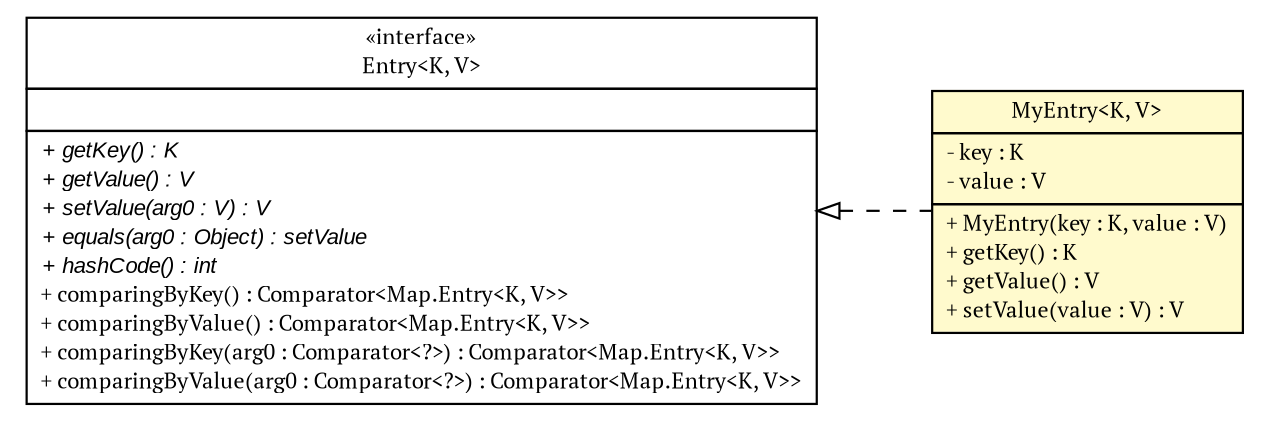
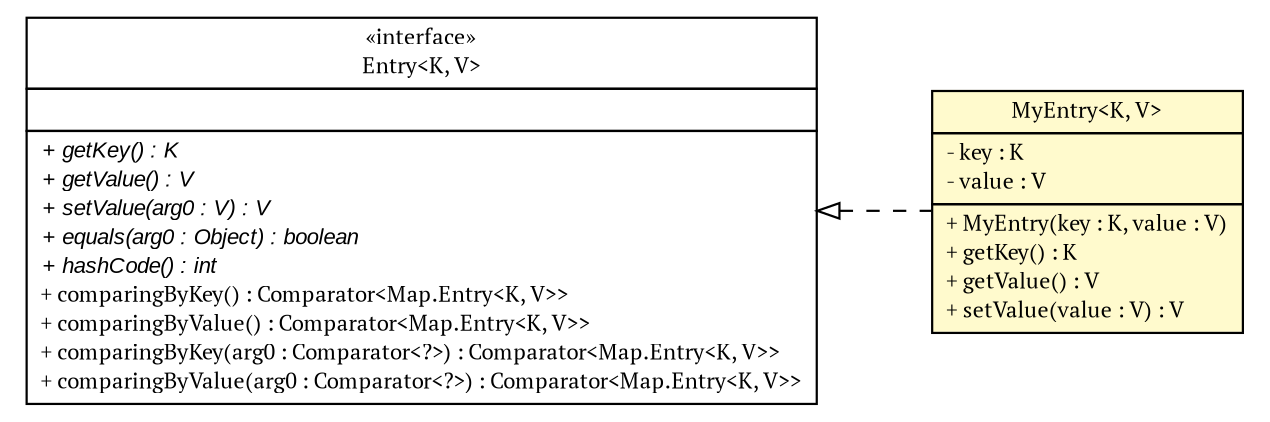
(205, 237) -> (201, 237)
